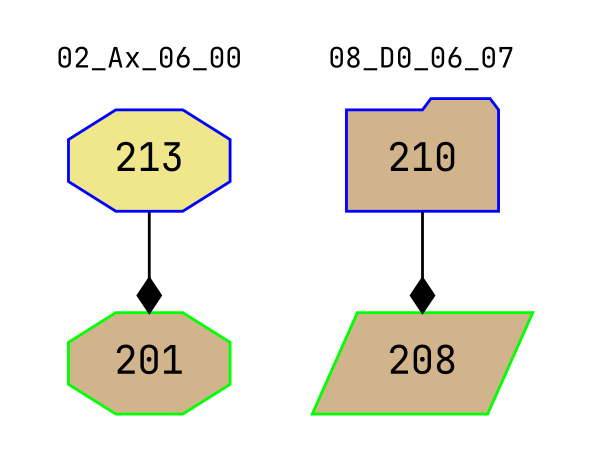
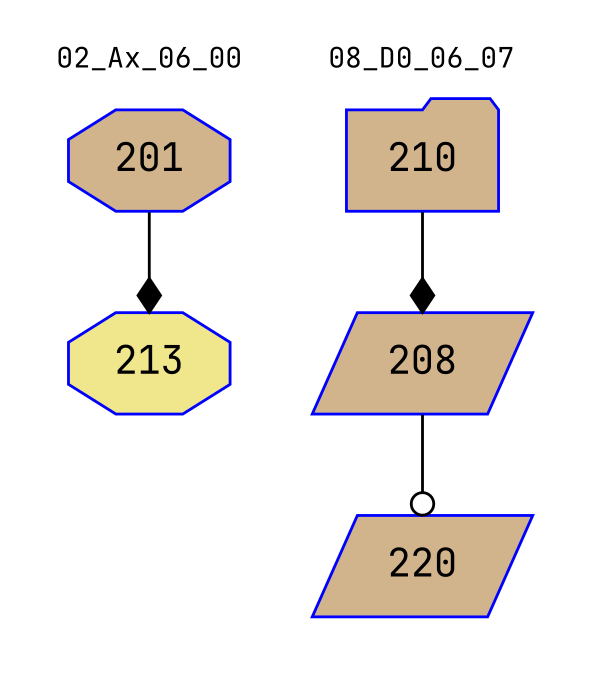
(149, 245) -> (149, 245)
(149, 363) -> (149, 161)
(423, 363) -> (423, 363)
none -> (423, 566)
